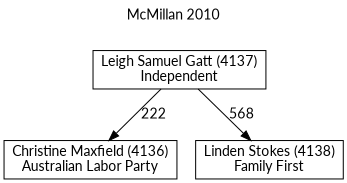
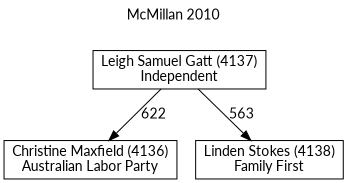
(154, 115) -> (154, 115)
(242, 115) -> (242, 115)
